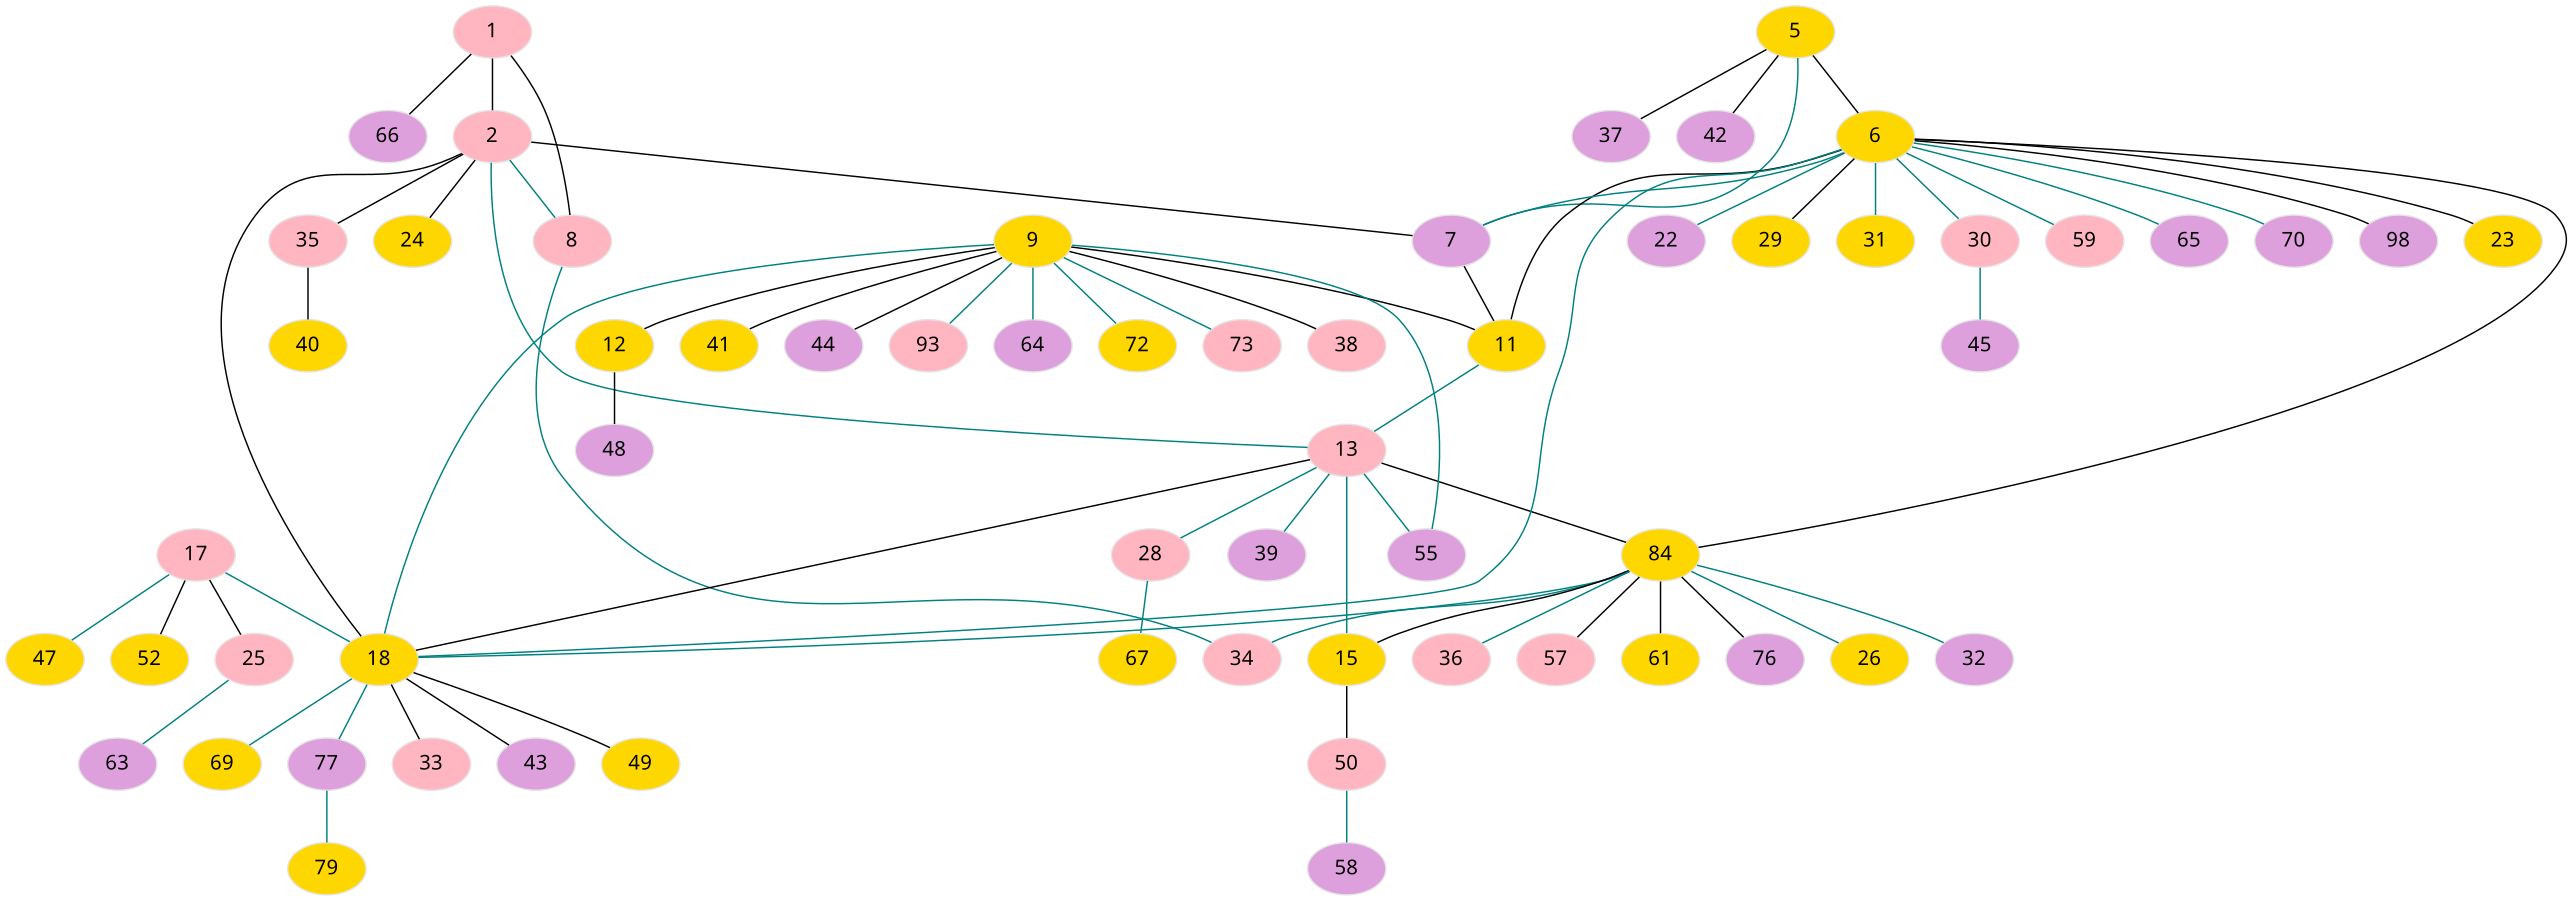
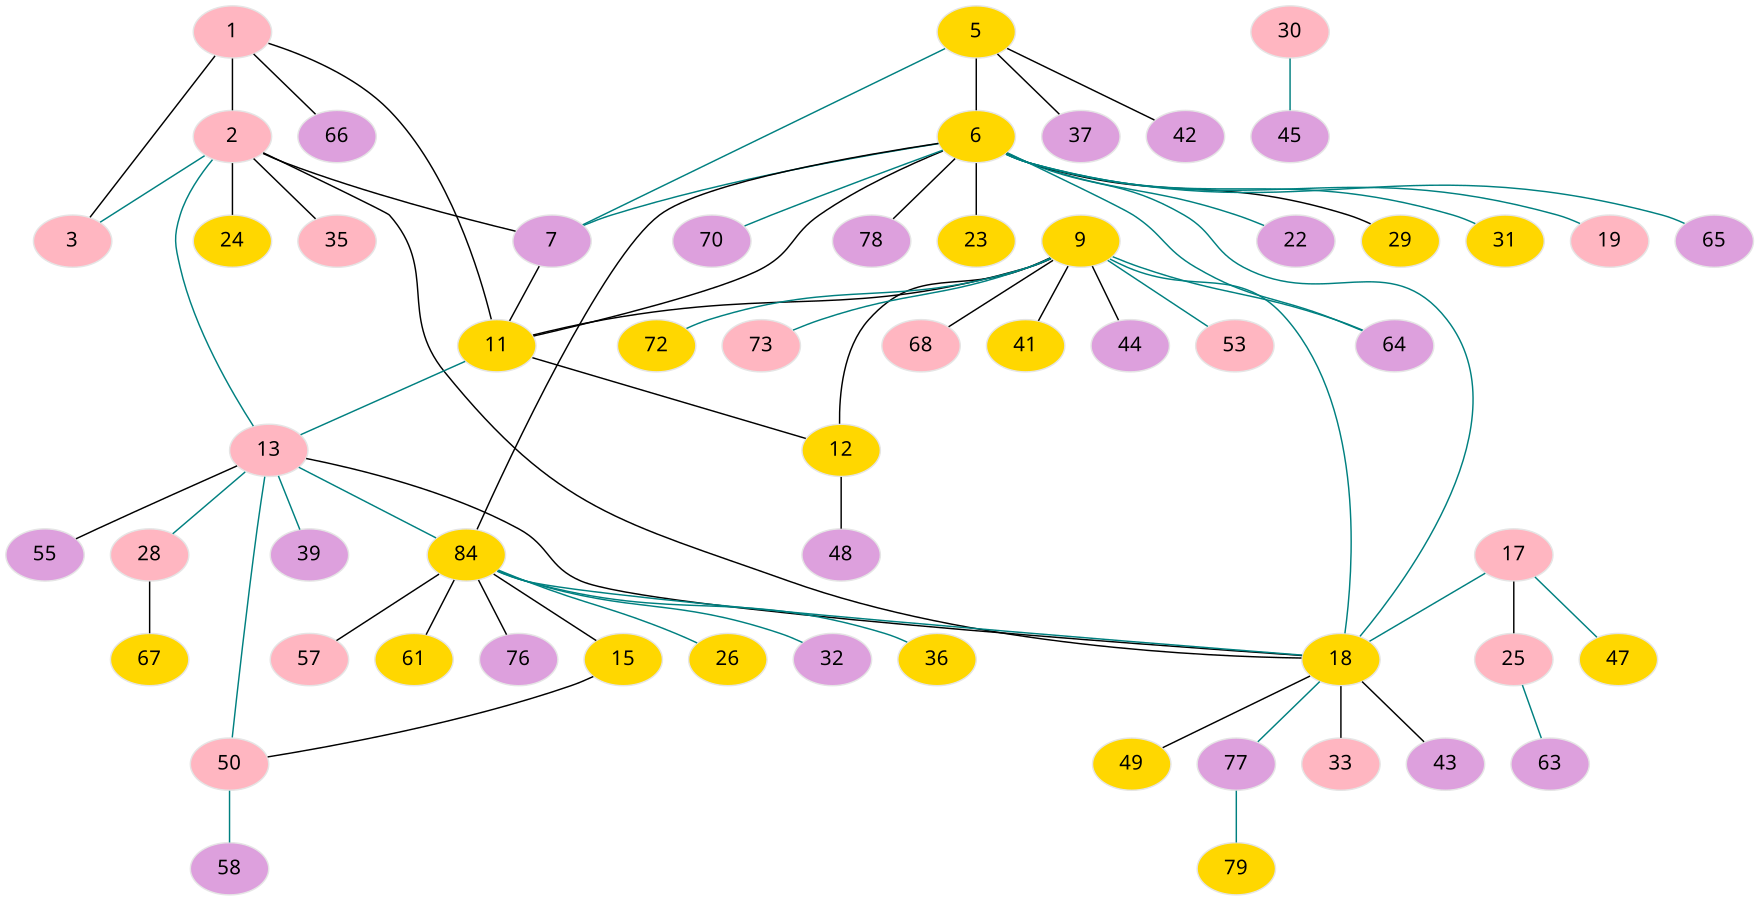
none -> (419, 148)
(1928, 189) -> (1178, 255)
(572, 241) -> (73, 241)
(2085, 241) -> (1610, 241)
(2399, 241) -> (872, 241)
(1396, 317) -> none
(308, 346) -> none
(928, 346) -> (1235, 346)
(1347, 346) -> (921, 346)
none -> (669, 398)
(1387, 503) -> (156, 502)
(1504, 503) -> (367, 503)
(1347, 555) -> (247, 607)
(1144, 607) -> (150, 607)
(150, 660) -> none
(1242, 660) -> none
(1451, 660) -> (937, 660)
(222, 764) -> none
